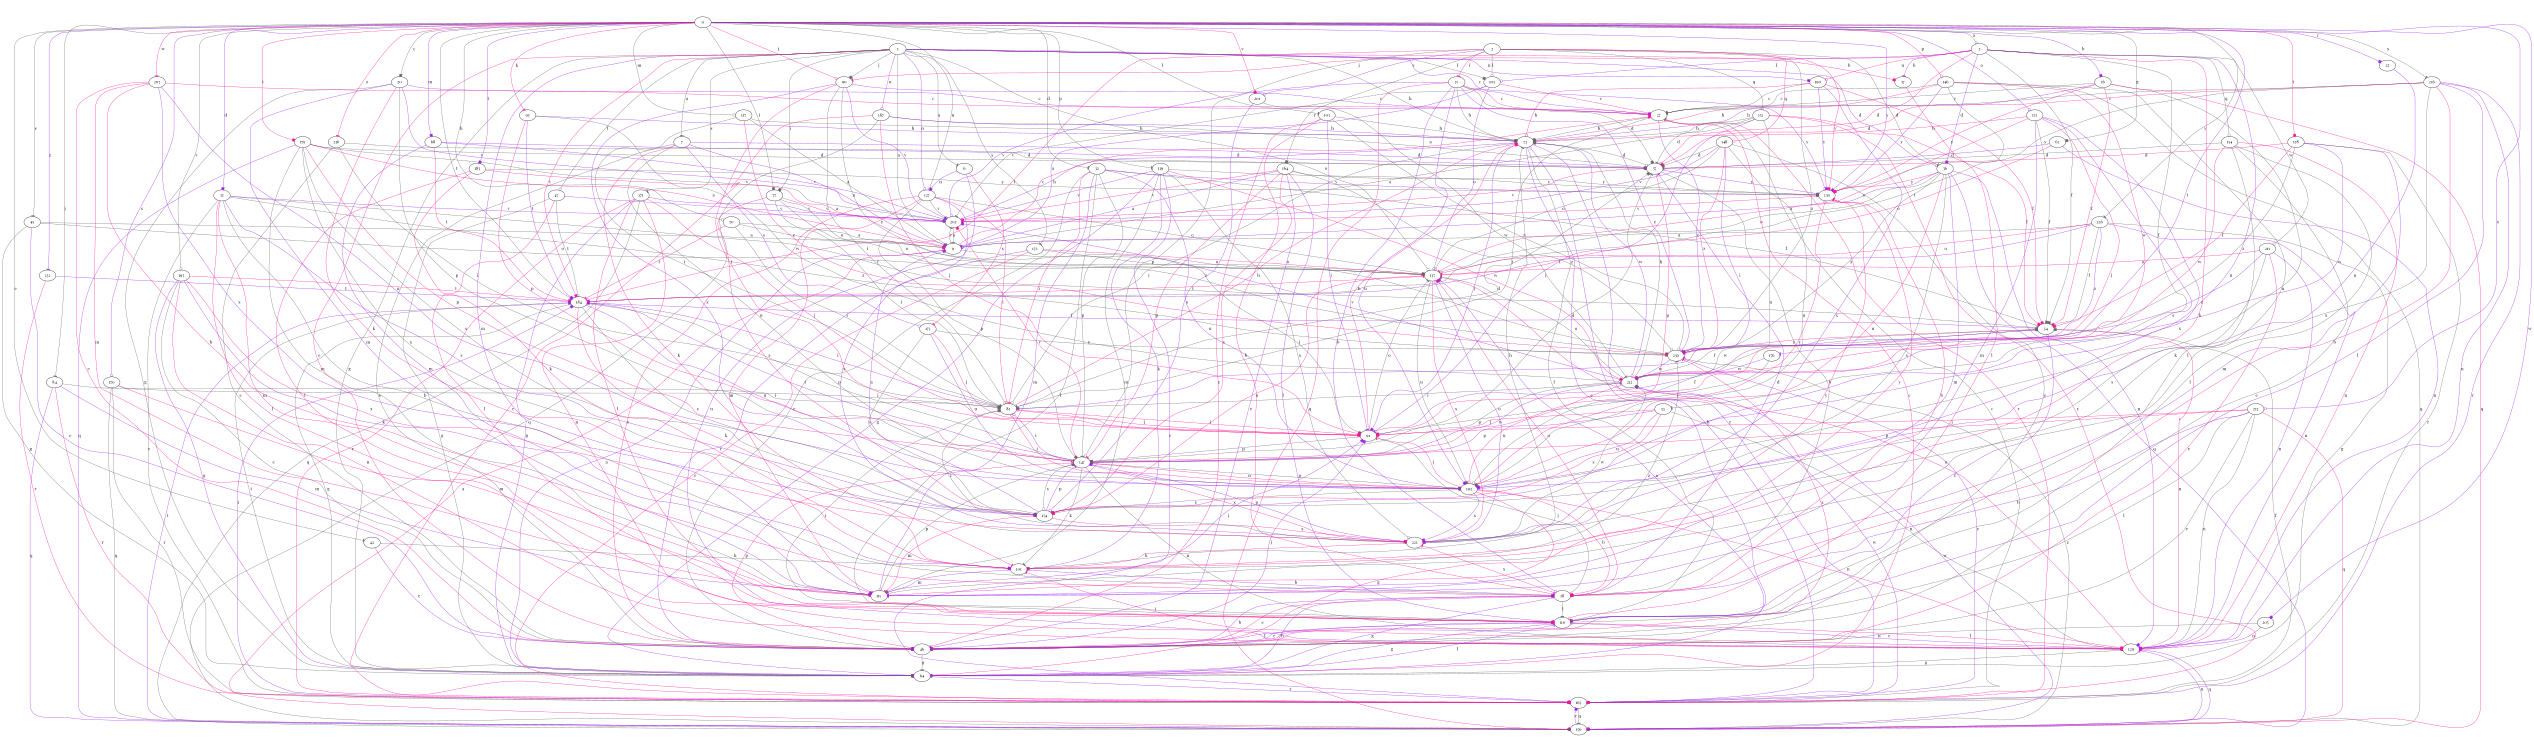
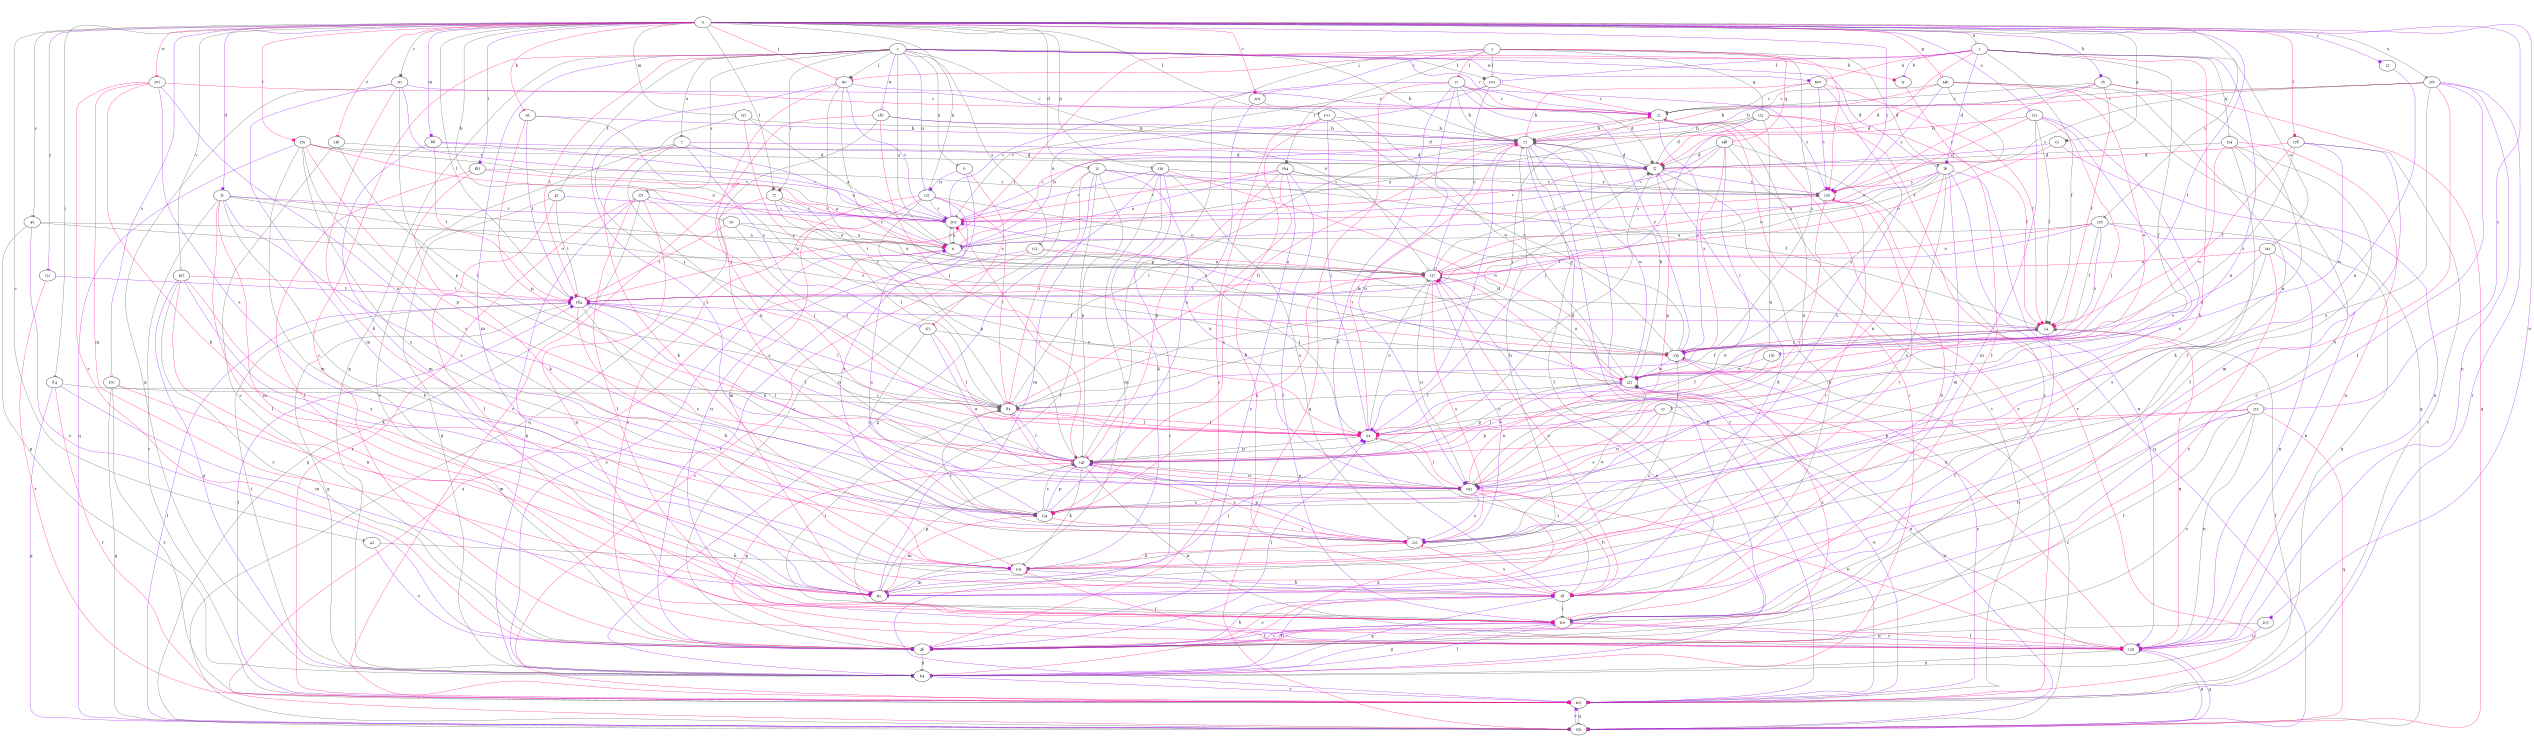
(1431, 142) -> (1431, 142)
